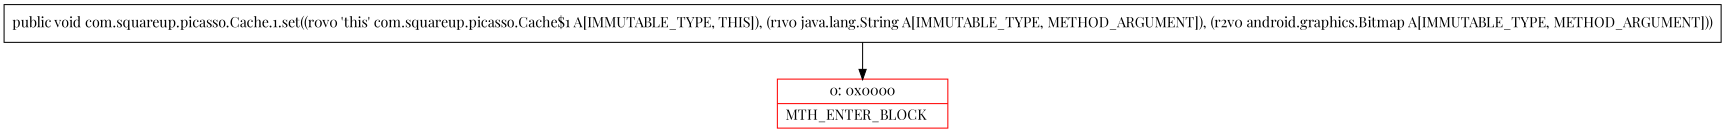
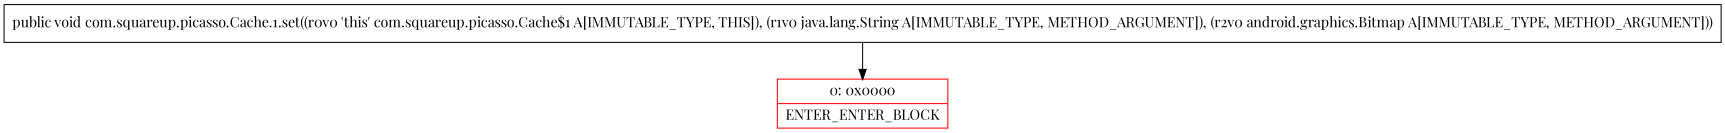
(856, 115) -> (863, 115)
